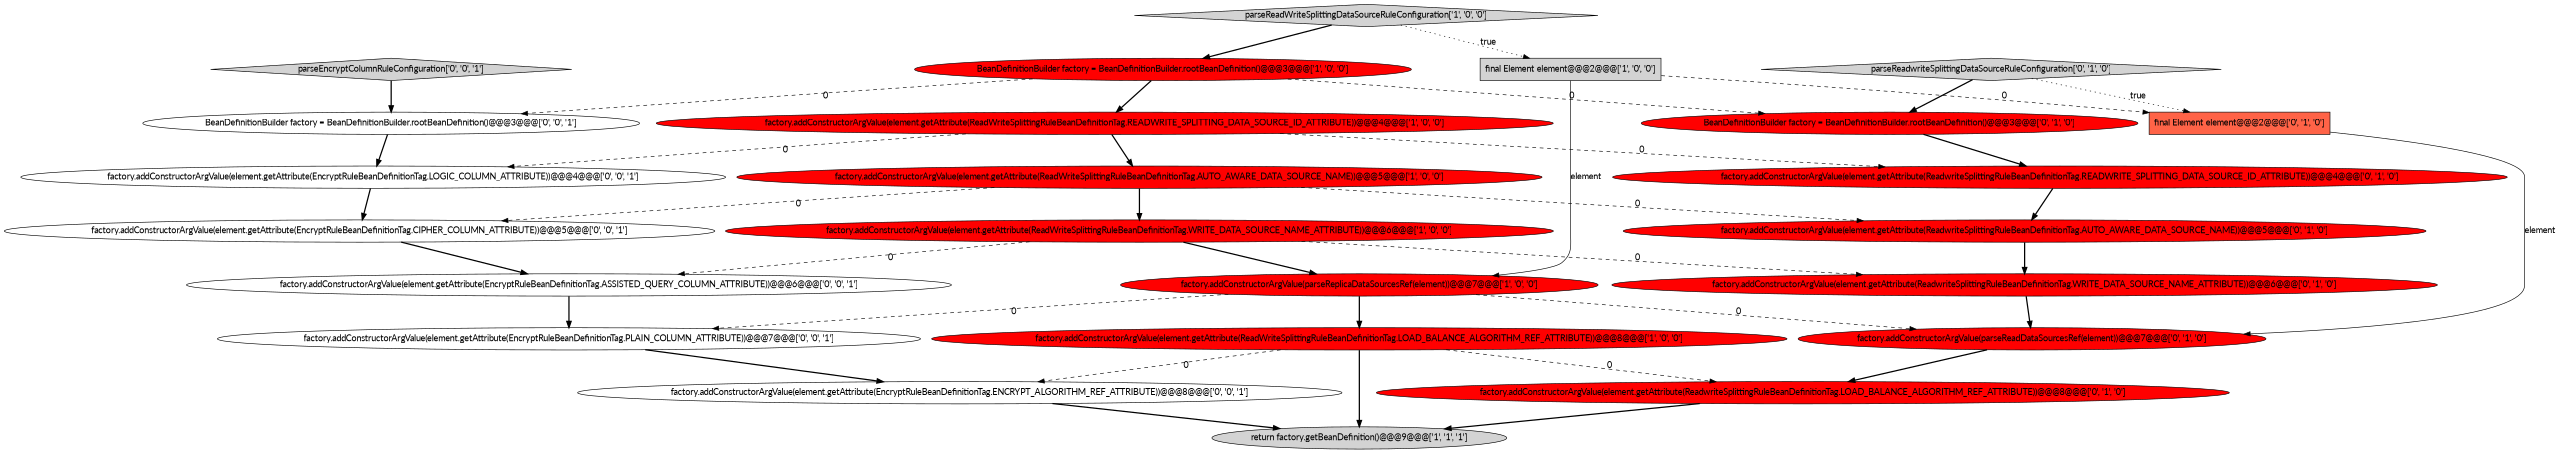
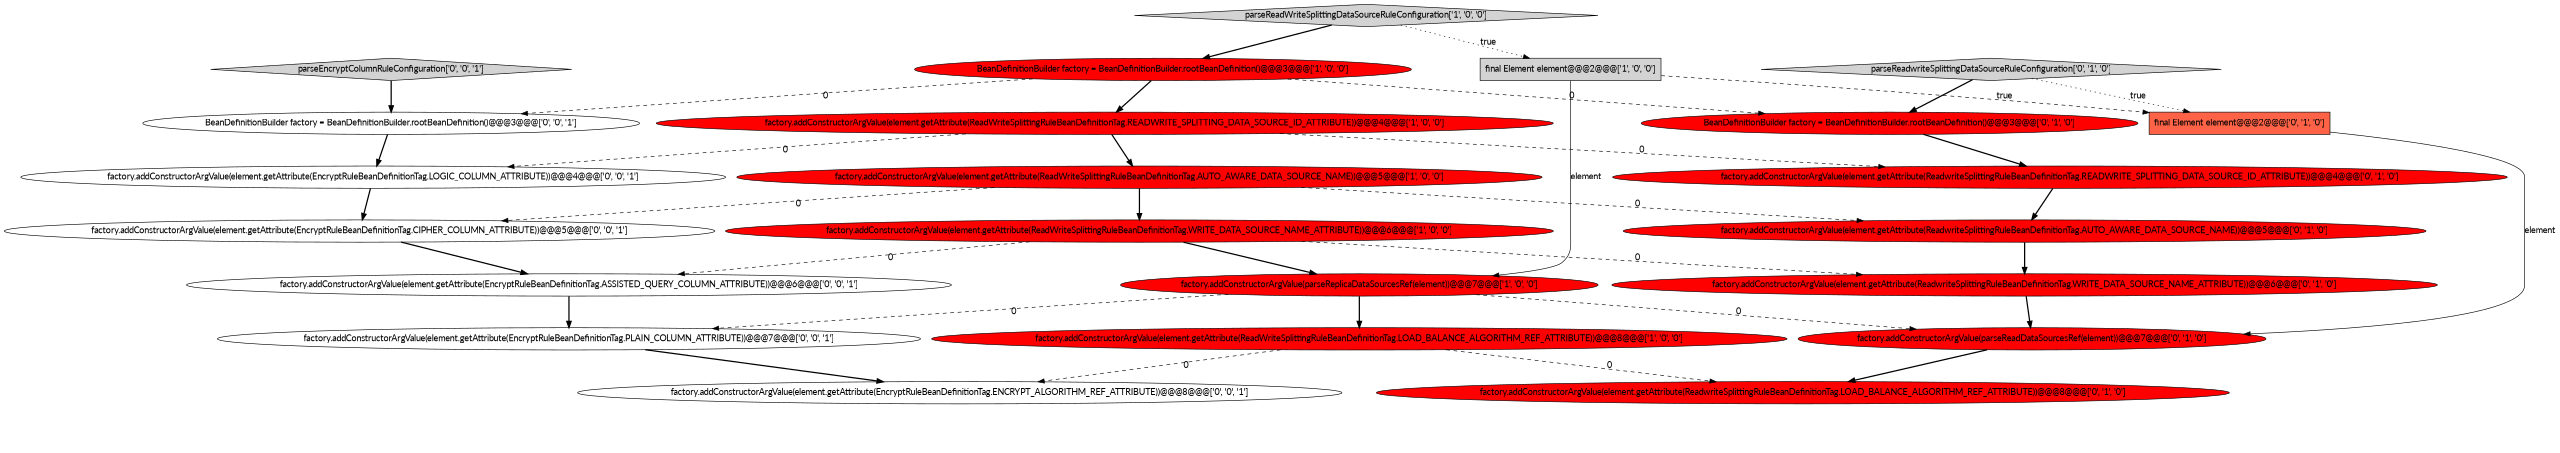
(2004, 96) -> (2004, 96)
(1359, 438) -> none
